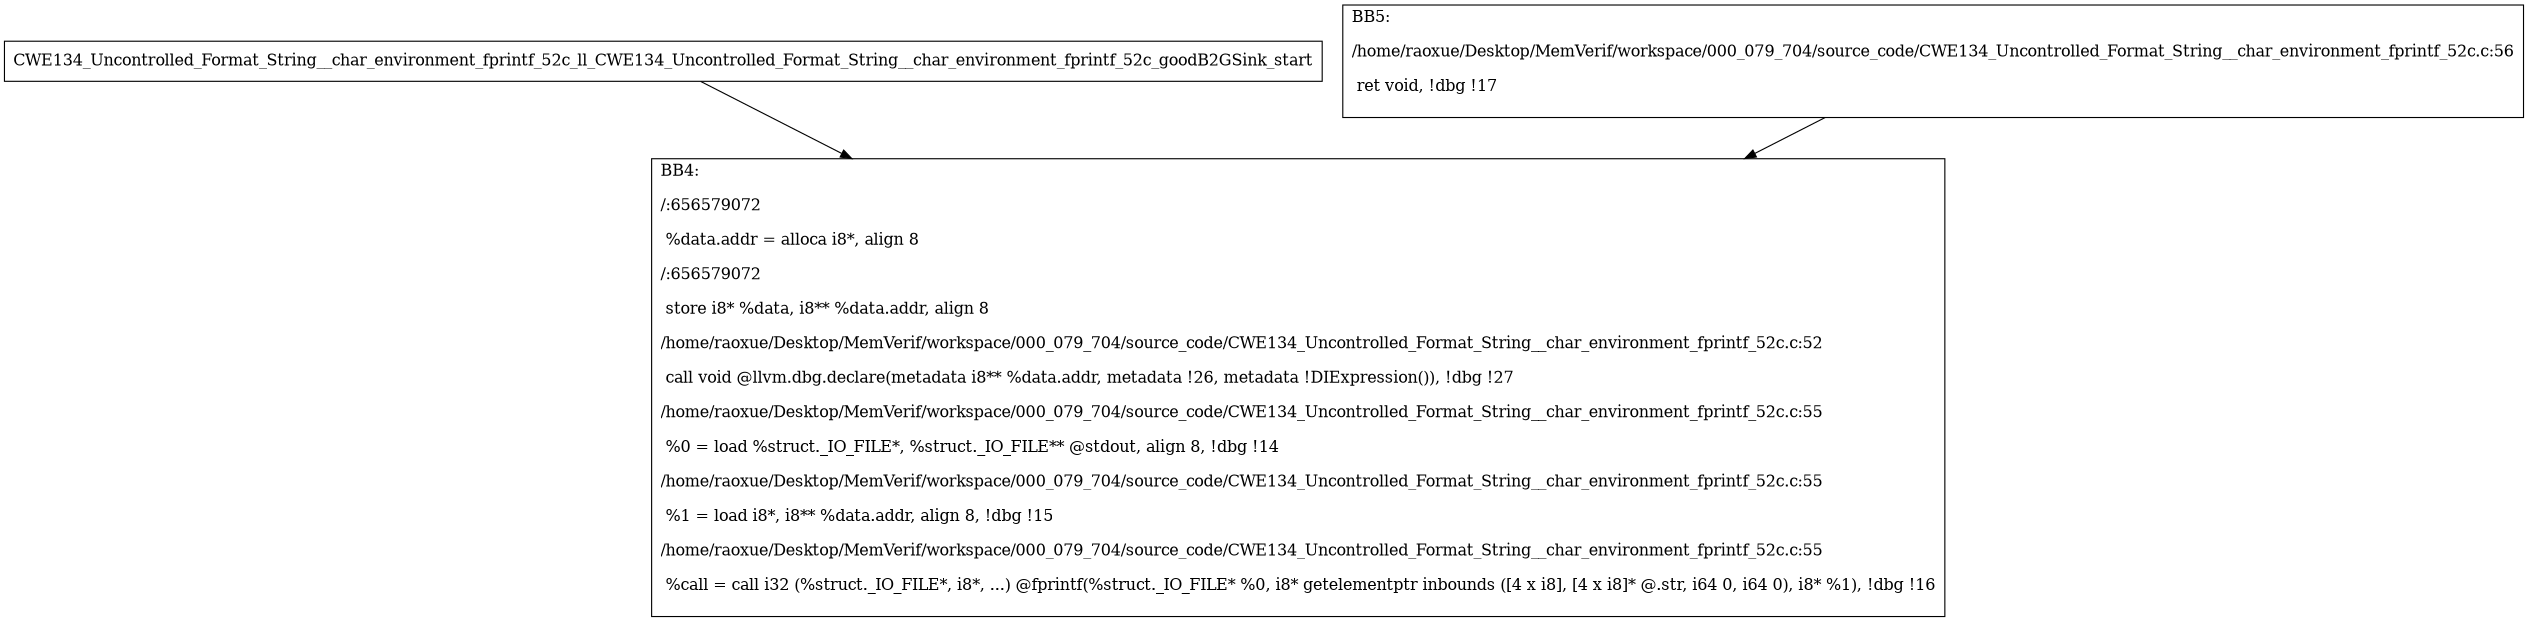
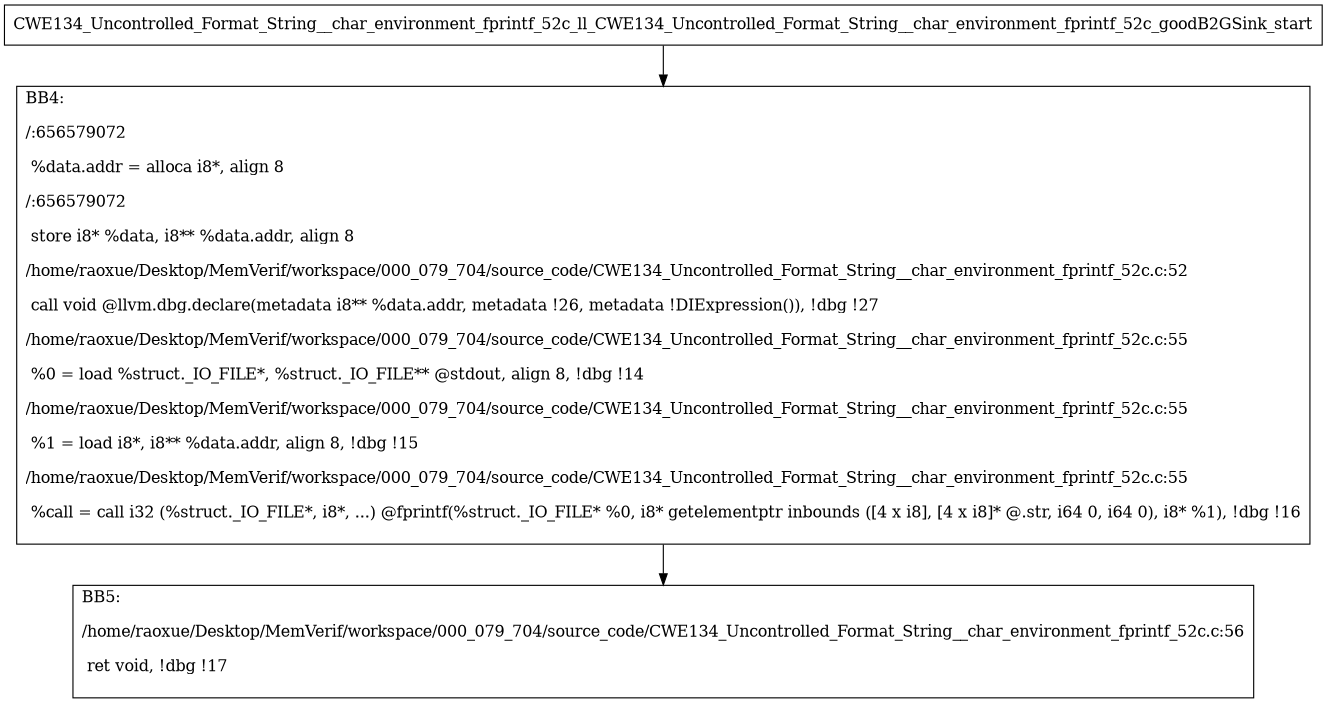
(1790, 135) -> (663, 559)
